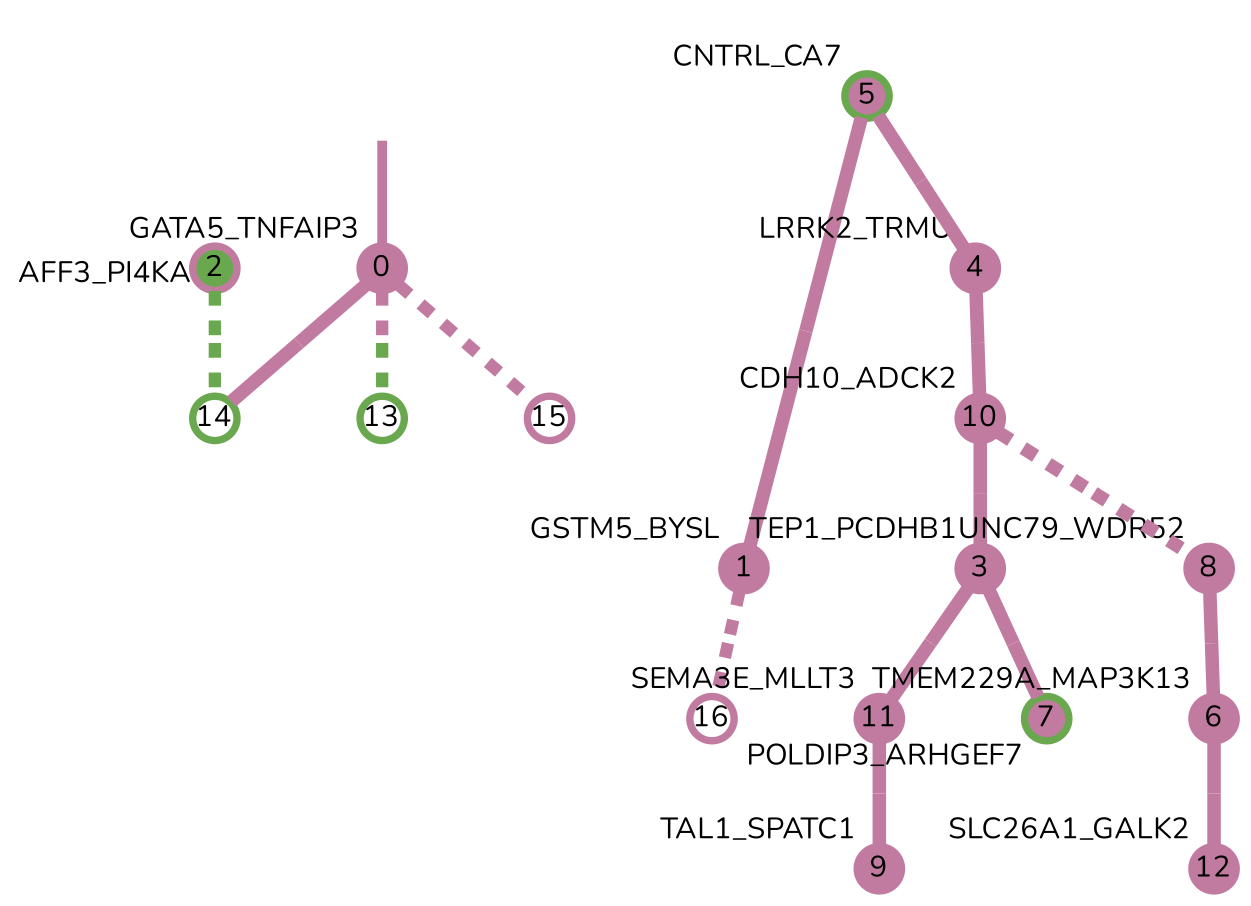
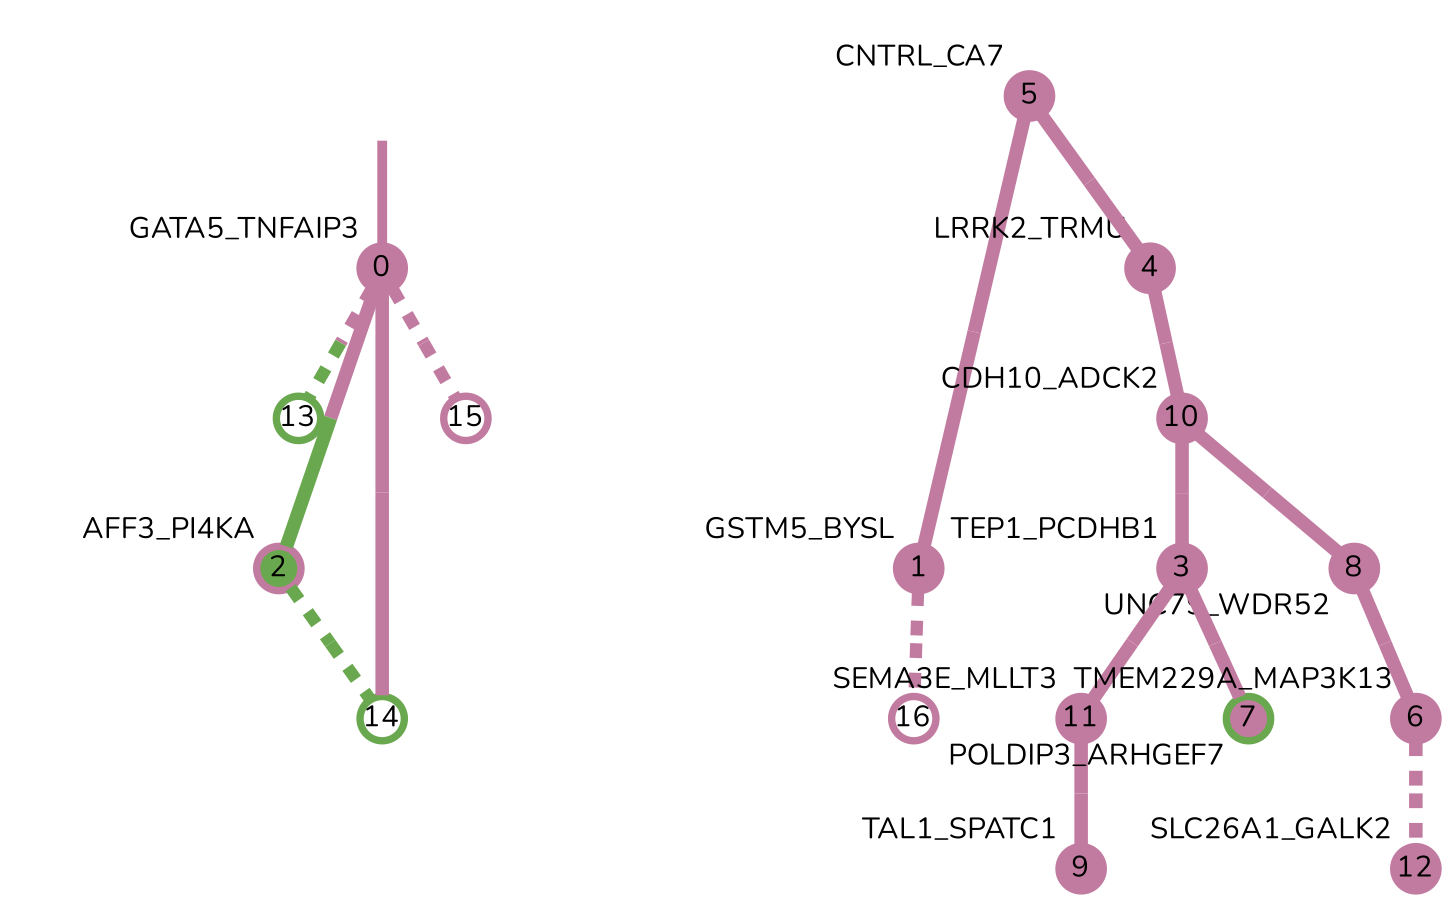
(867, 96) -> (1029, 96)
none -> (331, 418)
(1094, 493) -> (1268, 493)
(1214, 793) -> (1416, 793)
